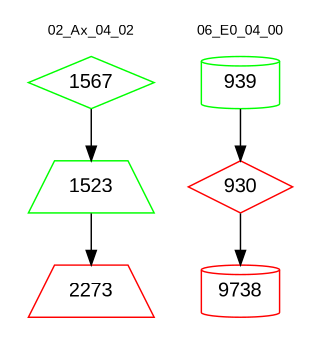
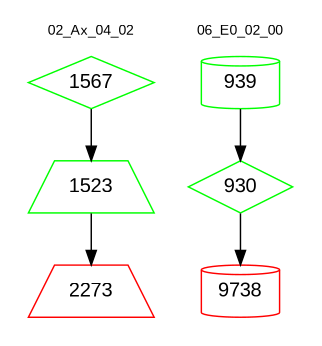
(240, 31) -> (240, 31)
(240, 187) -> (240, 187)
